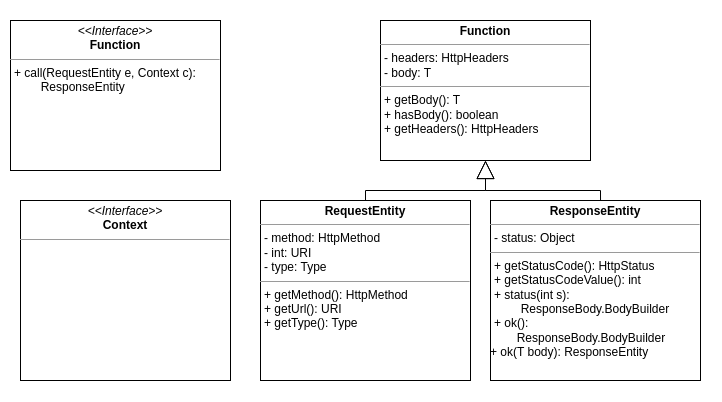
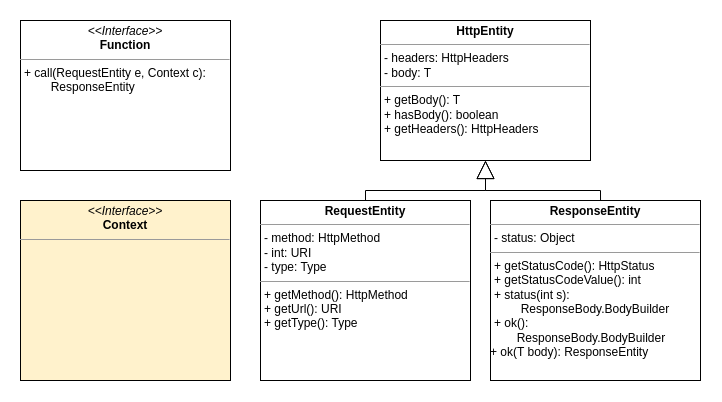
(467, 64) -> (467, 64)
(116, 96) -> (126, 96)
(126, 291) -> (126, 291)
